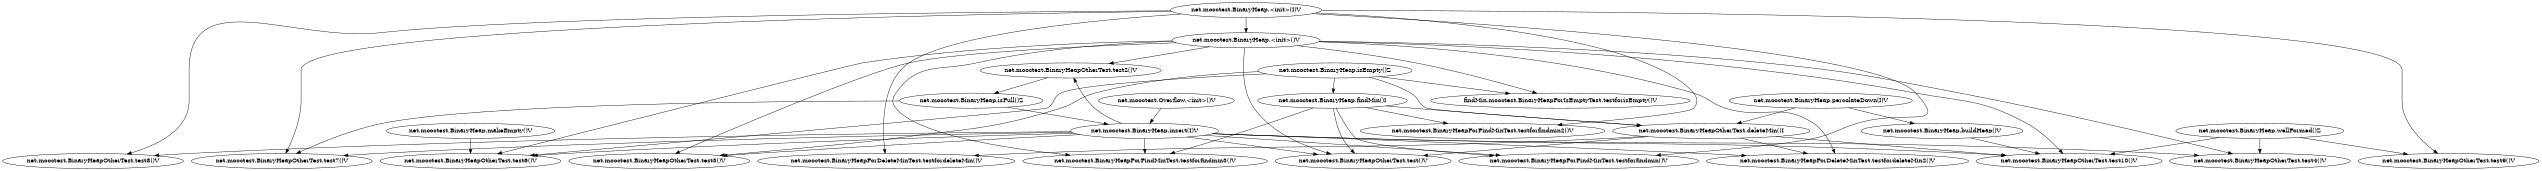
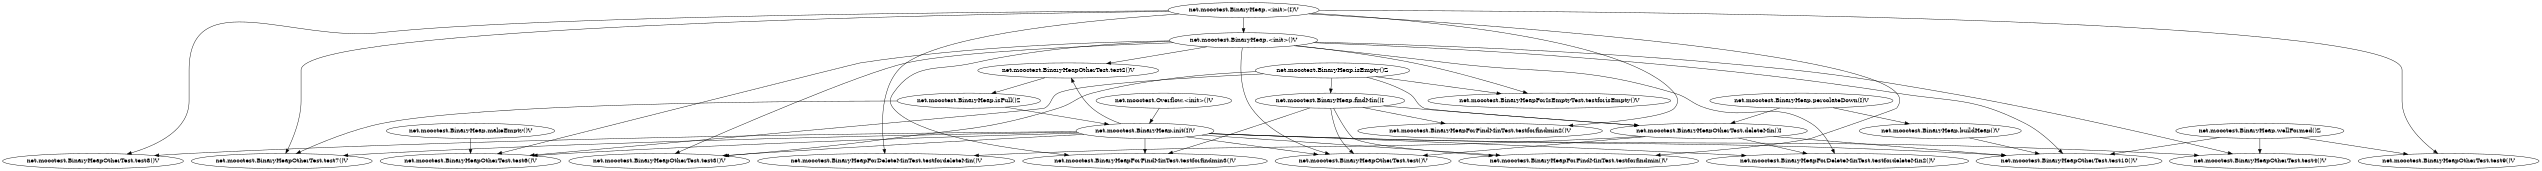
(1560, 101) -> (1549, 101)
(1145, 131) -> (1145, 131)
